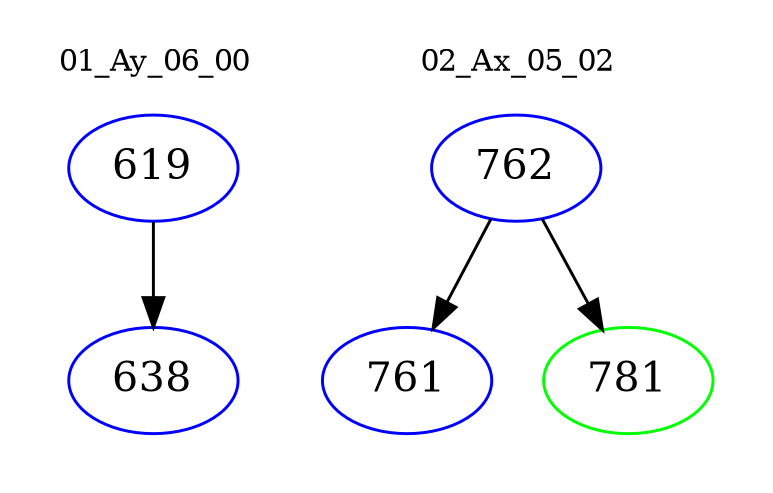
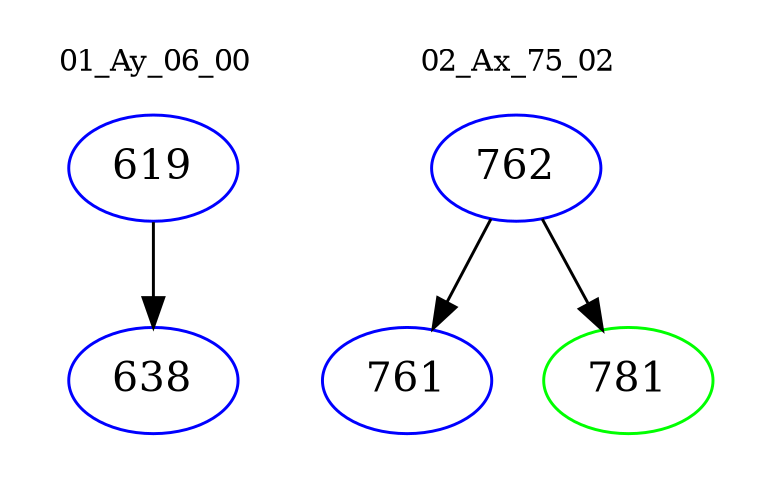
(518, 63) -> (518, 63)
